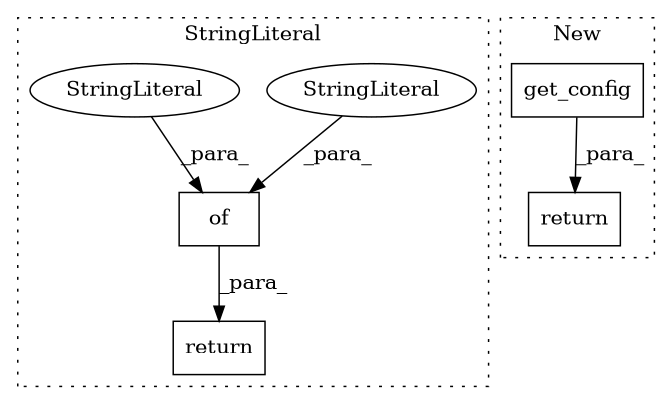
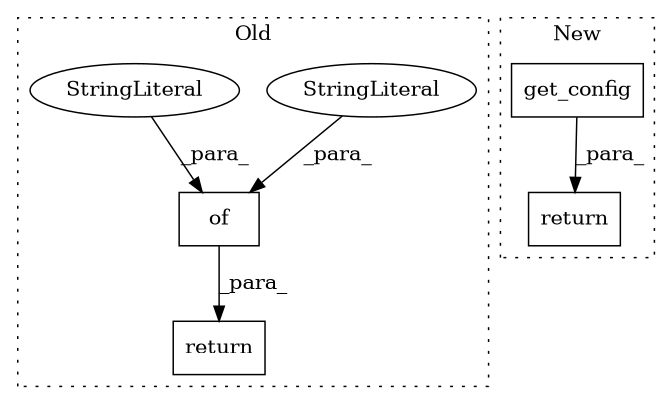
(253, 35) -> (253, 35)
